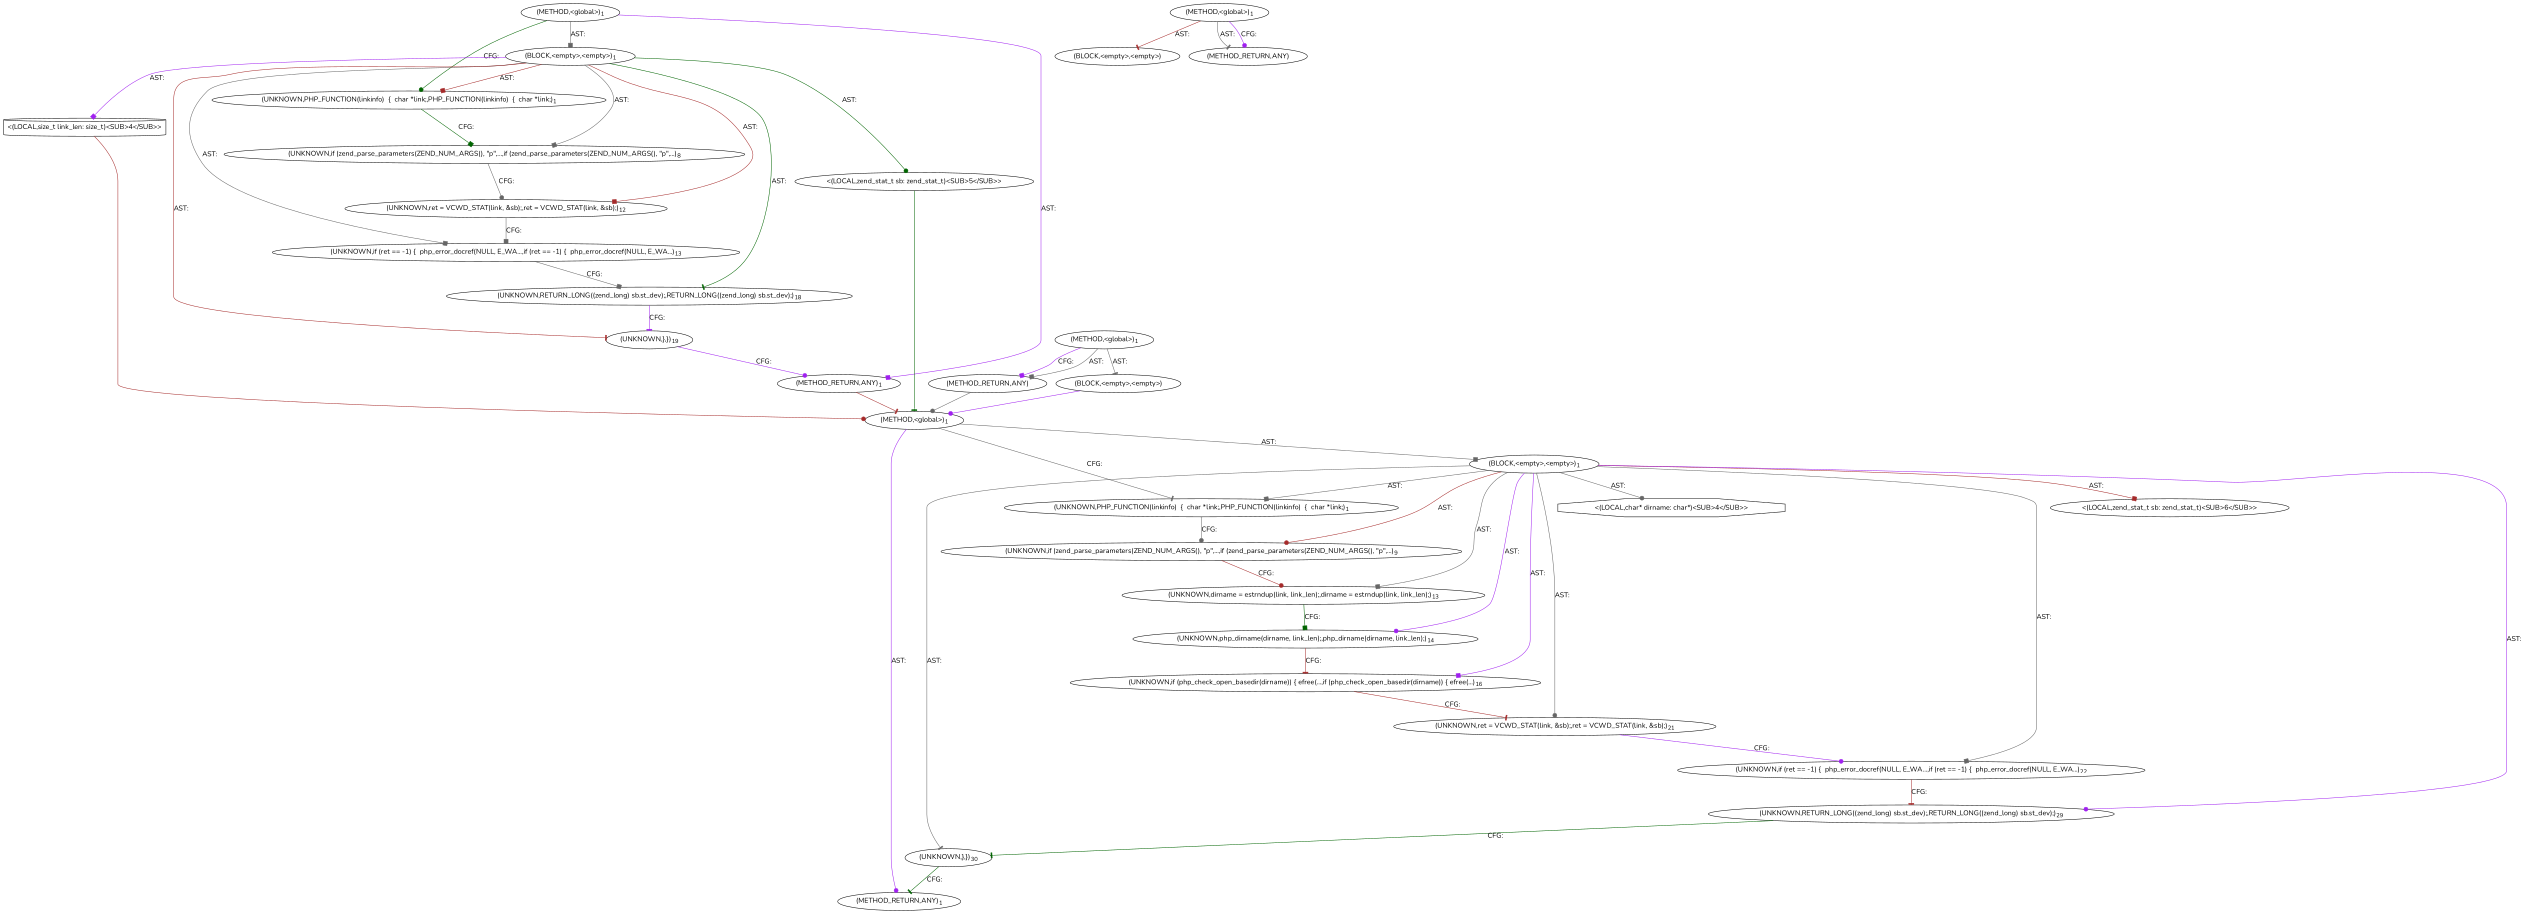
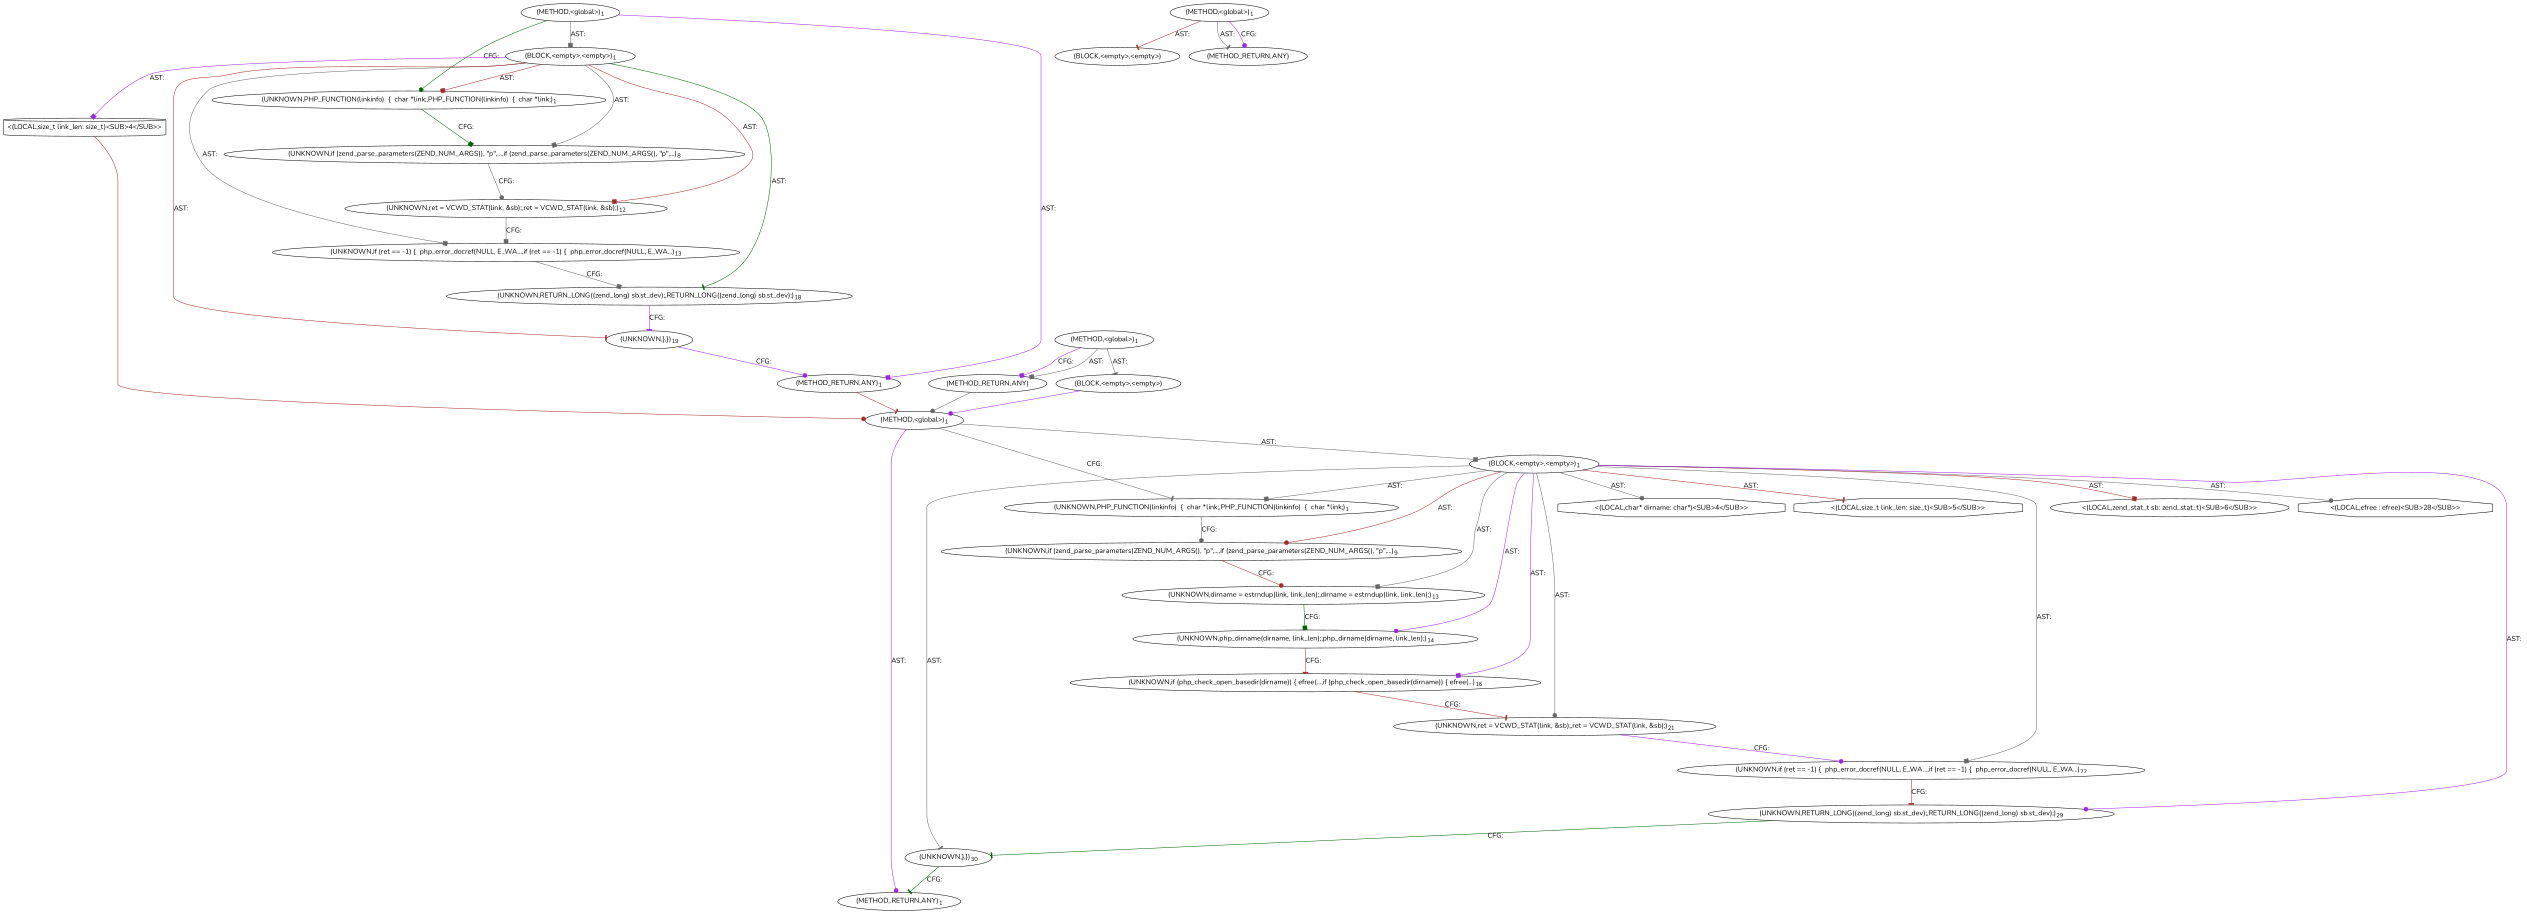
(914, 182) -> none
none -> (1908, 508)
none -> (2395, 508)
